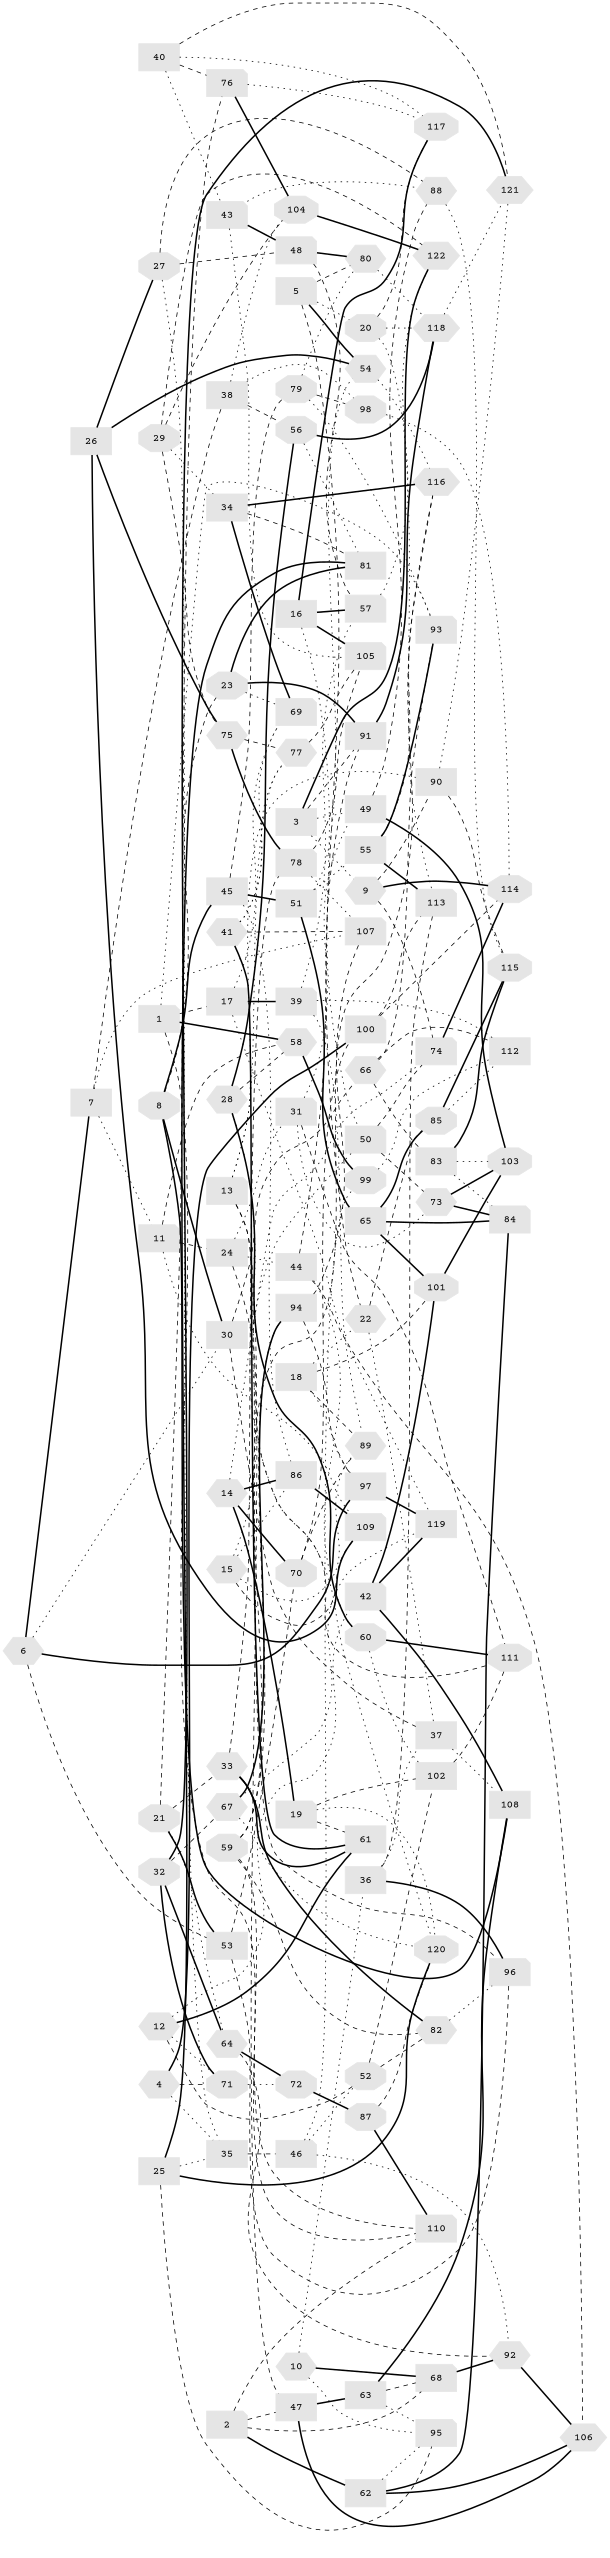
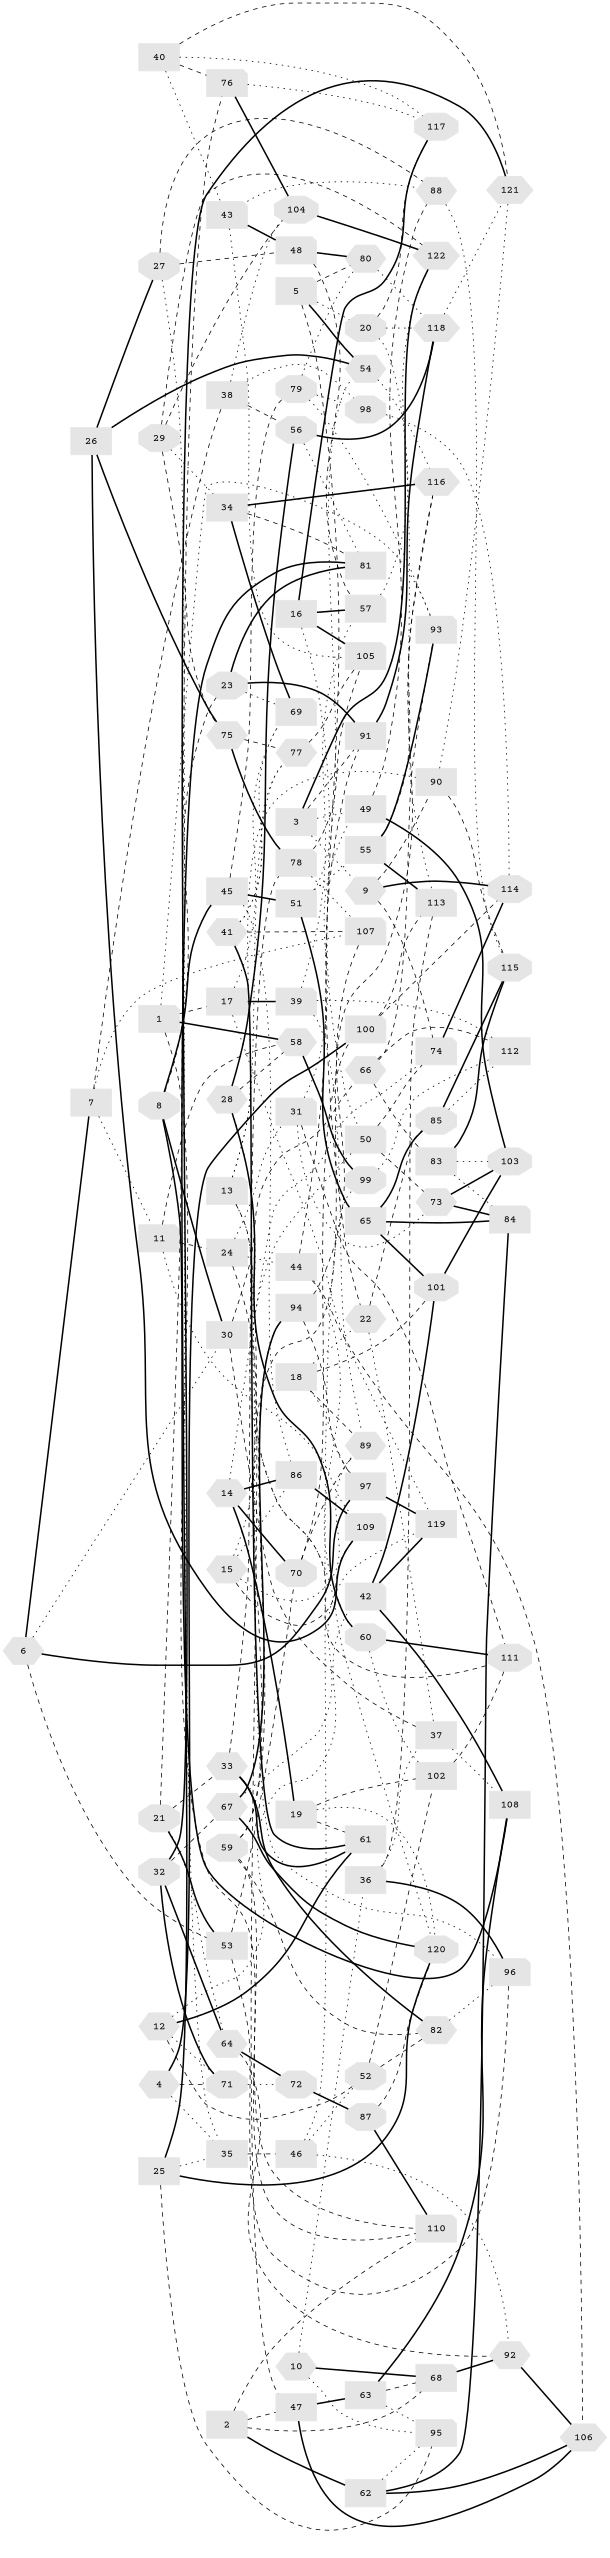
(332, 400) -> (332, 400)
(277, 1855) -> (277, 1855)
(306, 1902) -> (306, 1902)
